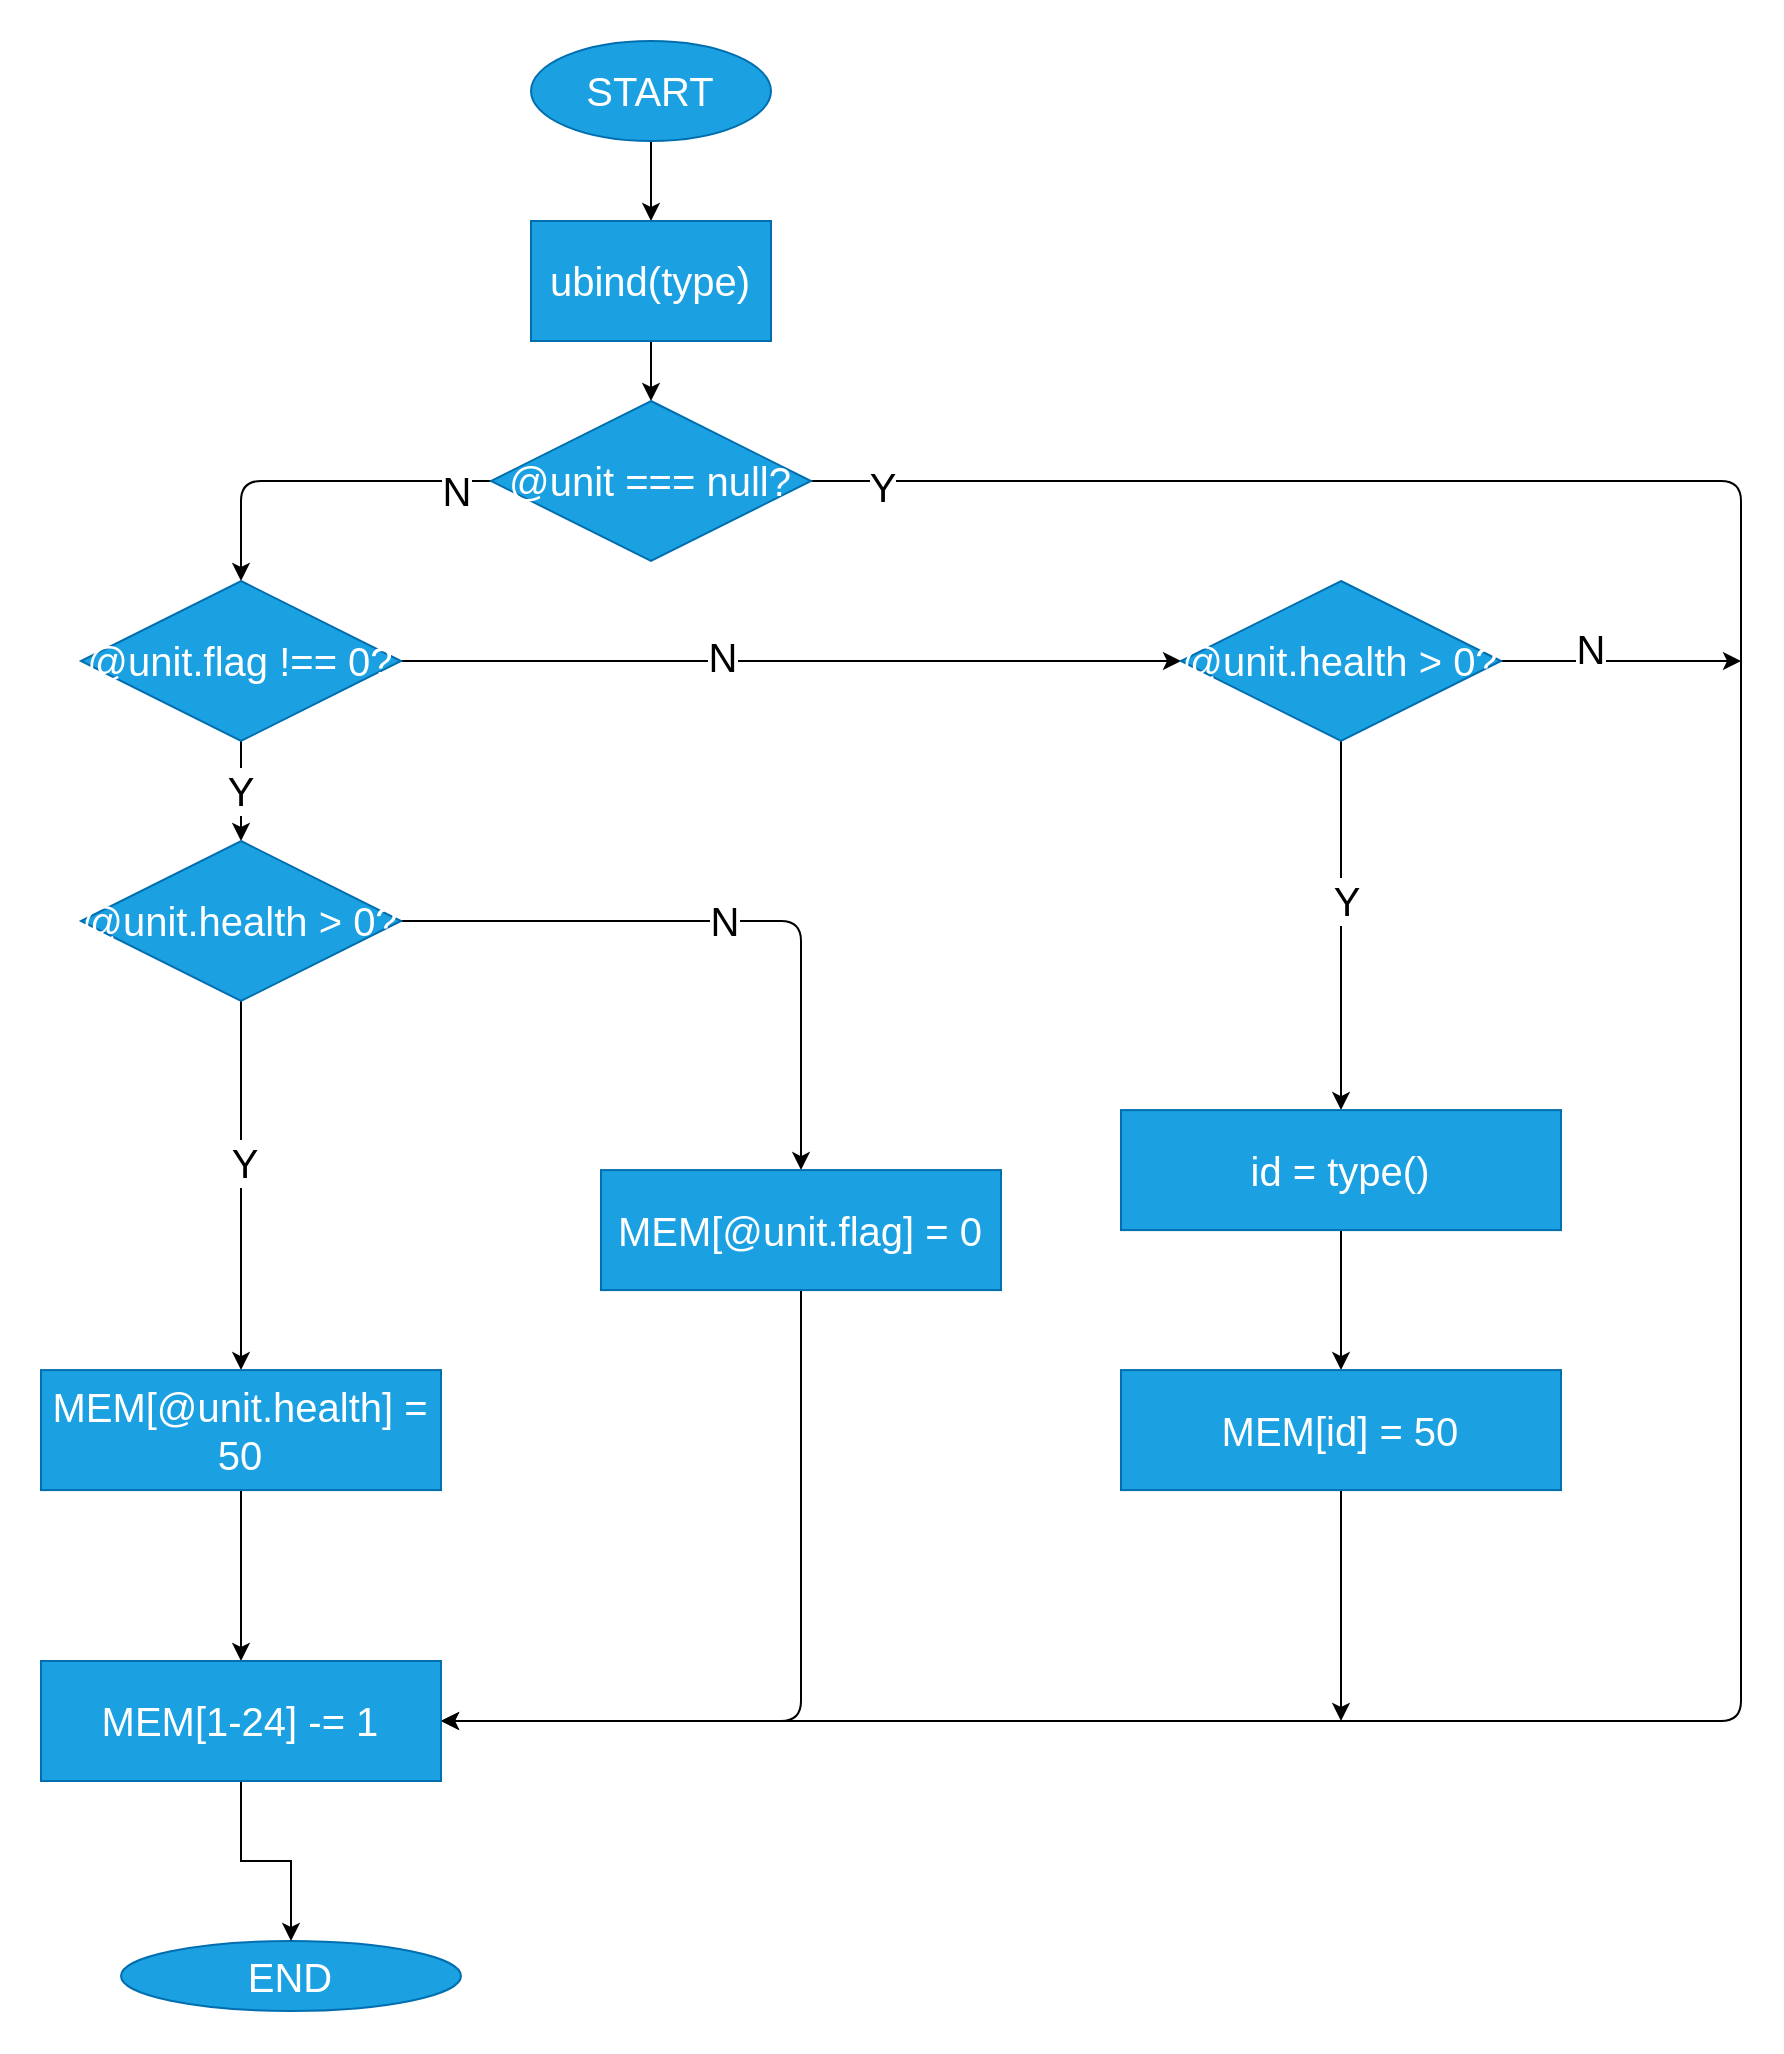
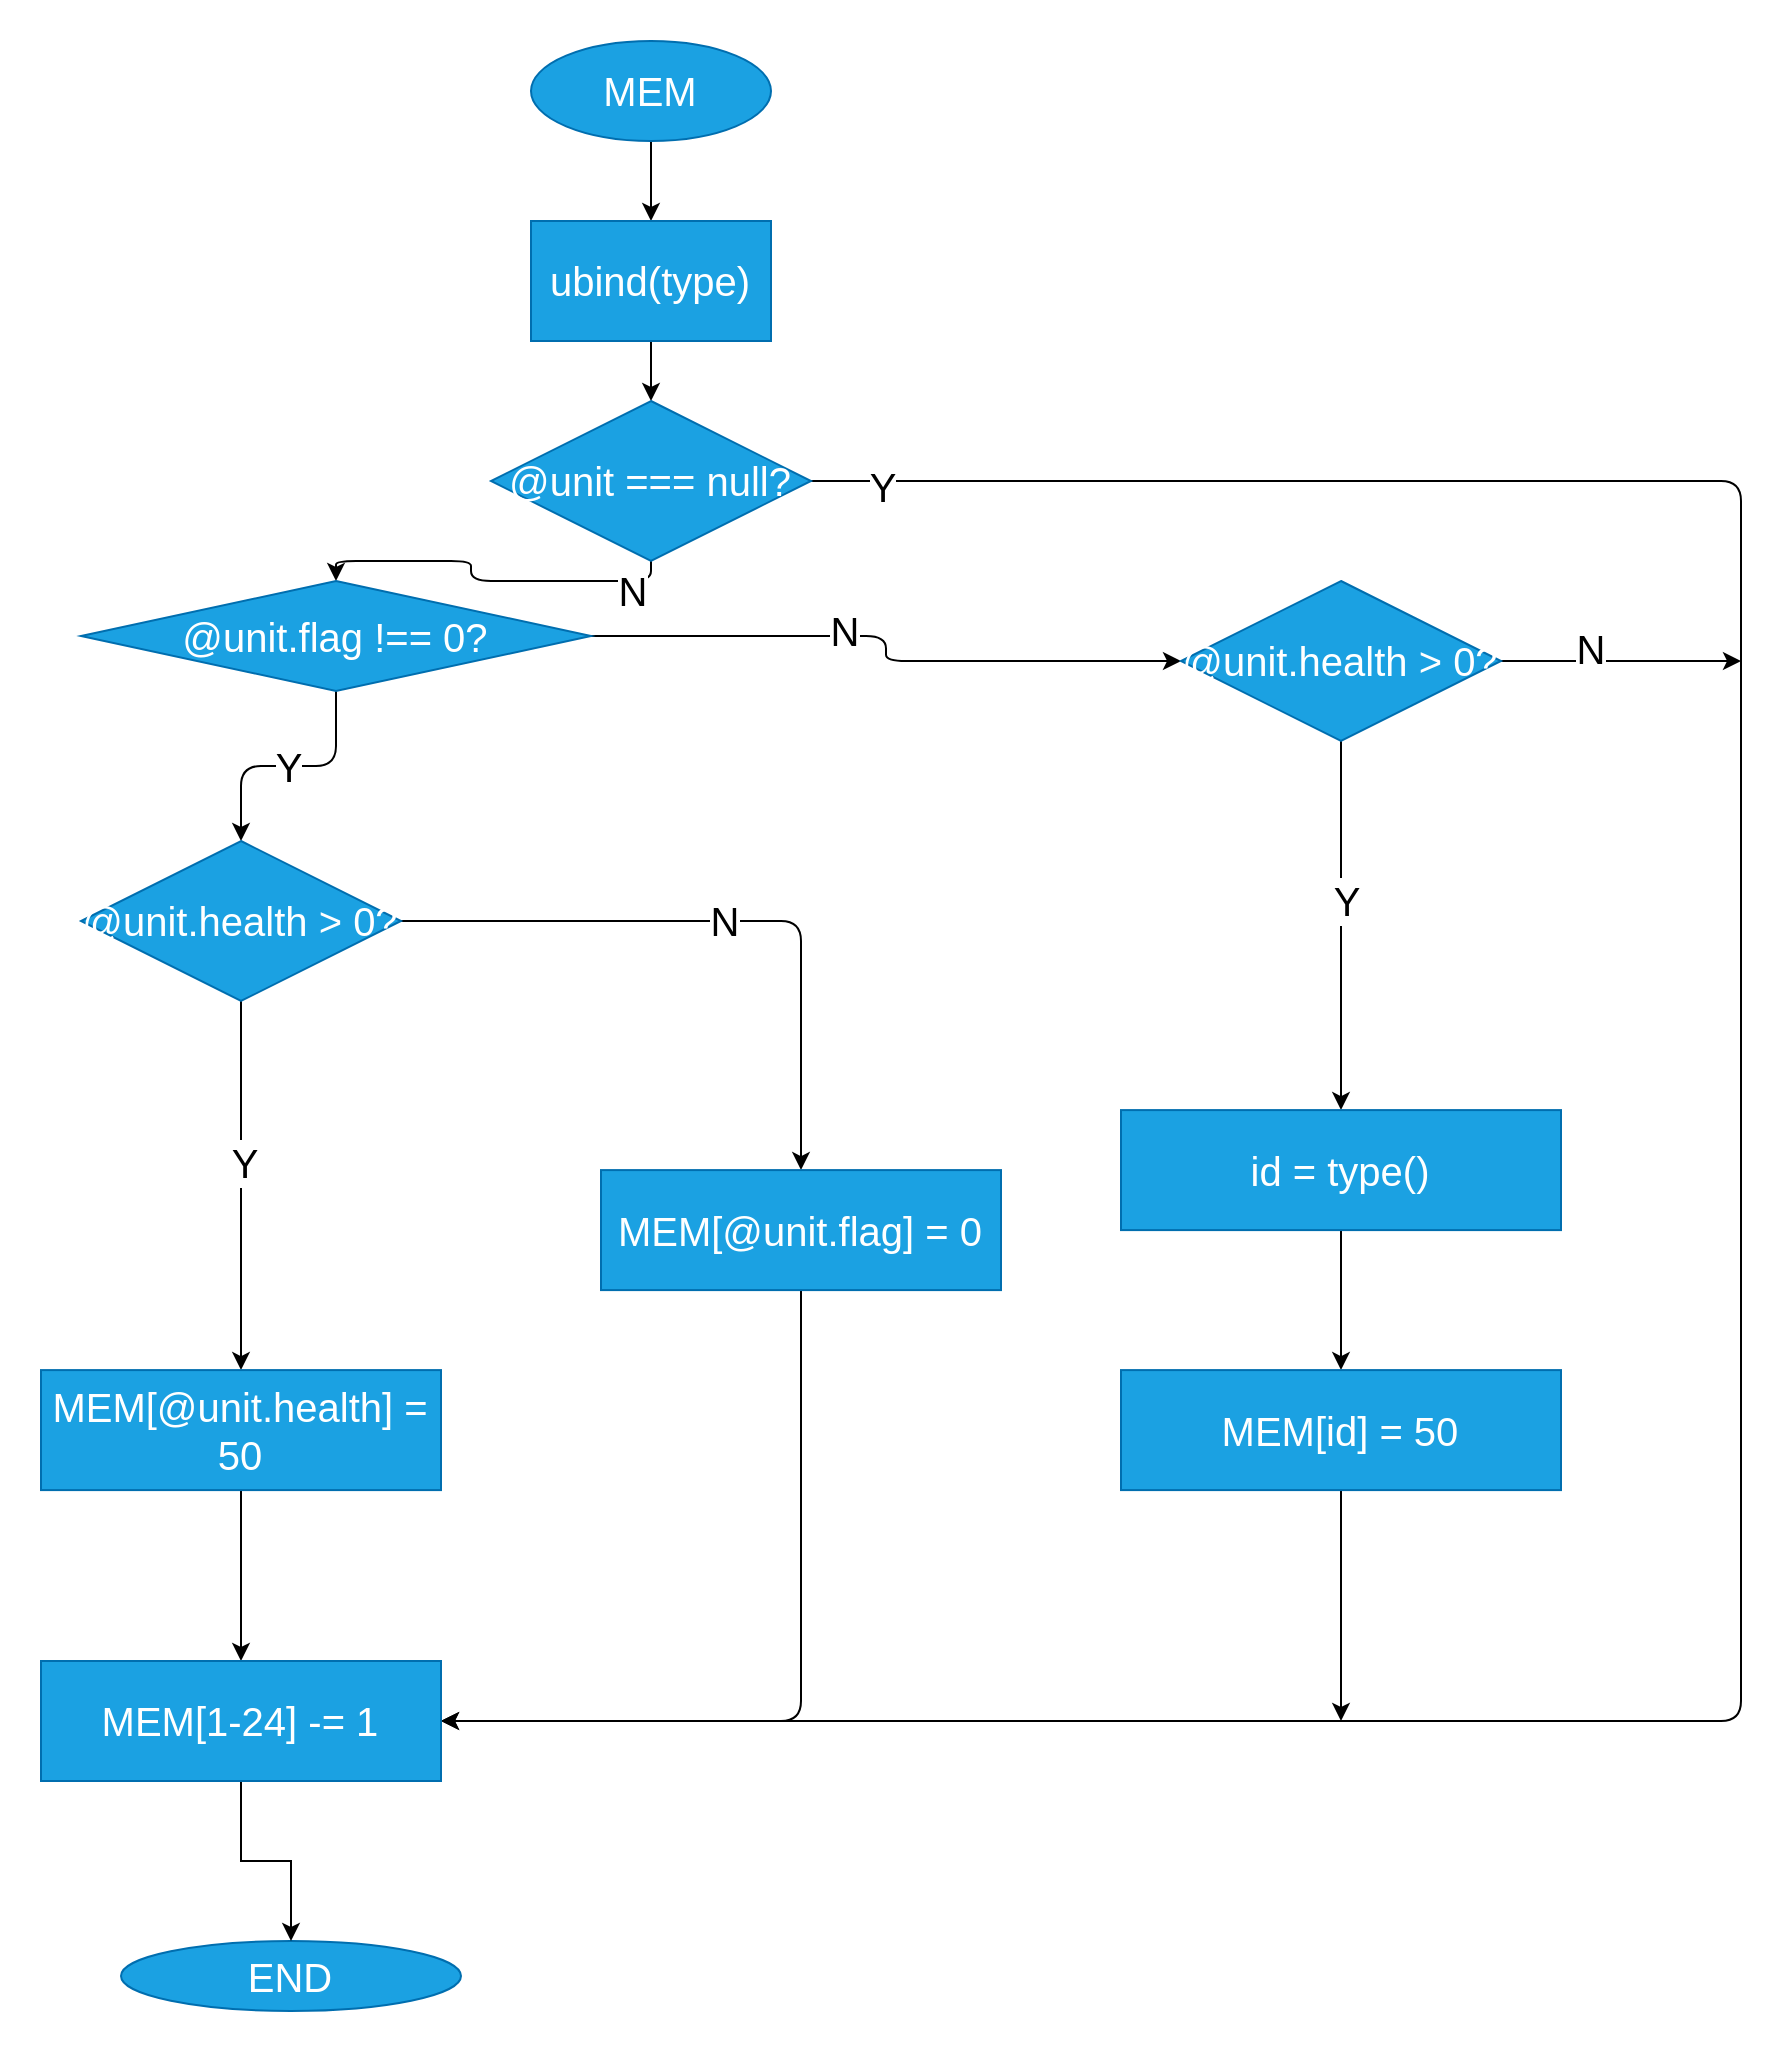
(651, 91) -> (651, 91)
(241, 661) -> (336, 636)
